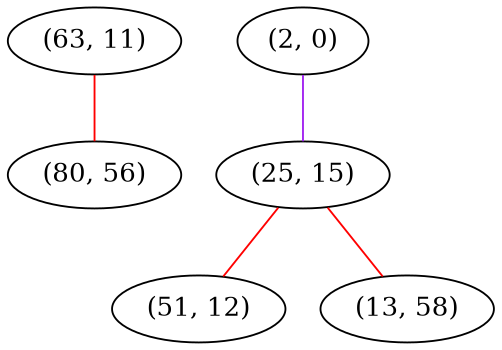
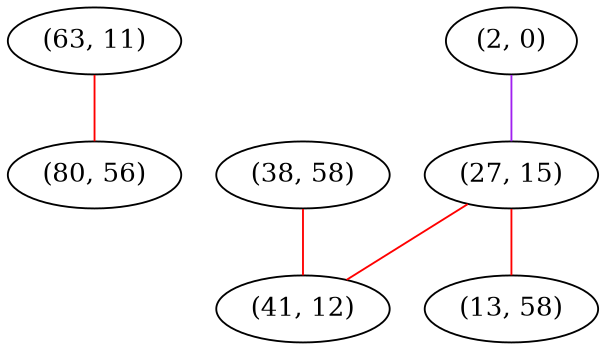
none -> (303, 175)
(303, 175) -> (511, 175)
(199, 309) -> (303, 309)
